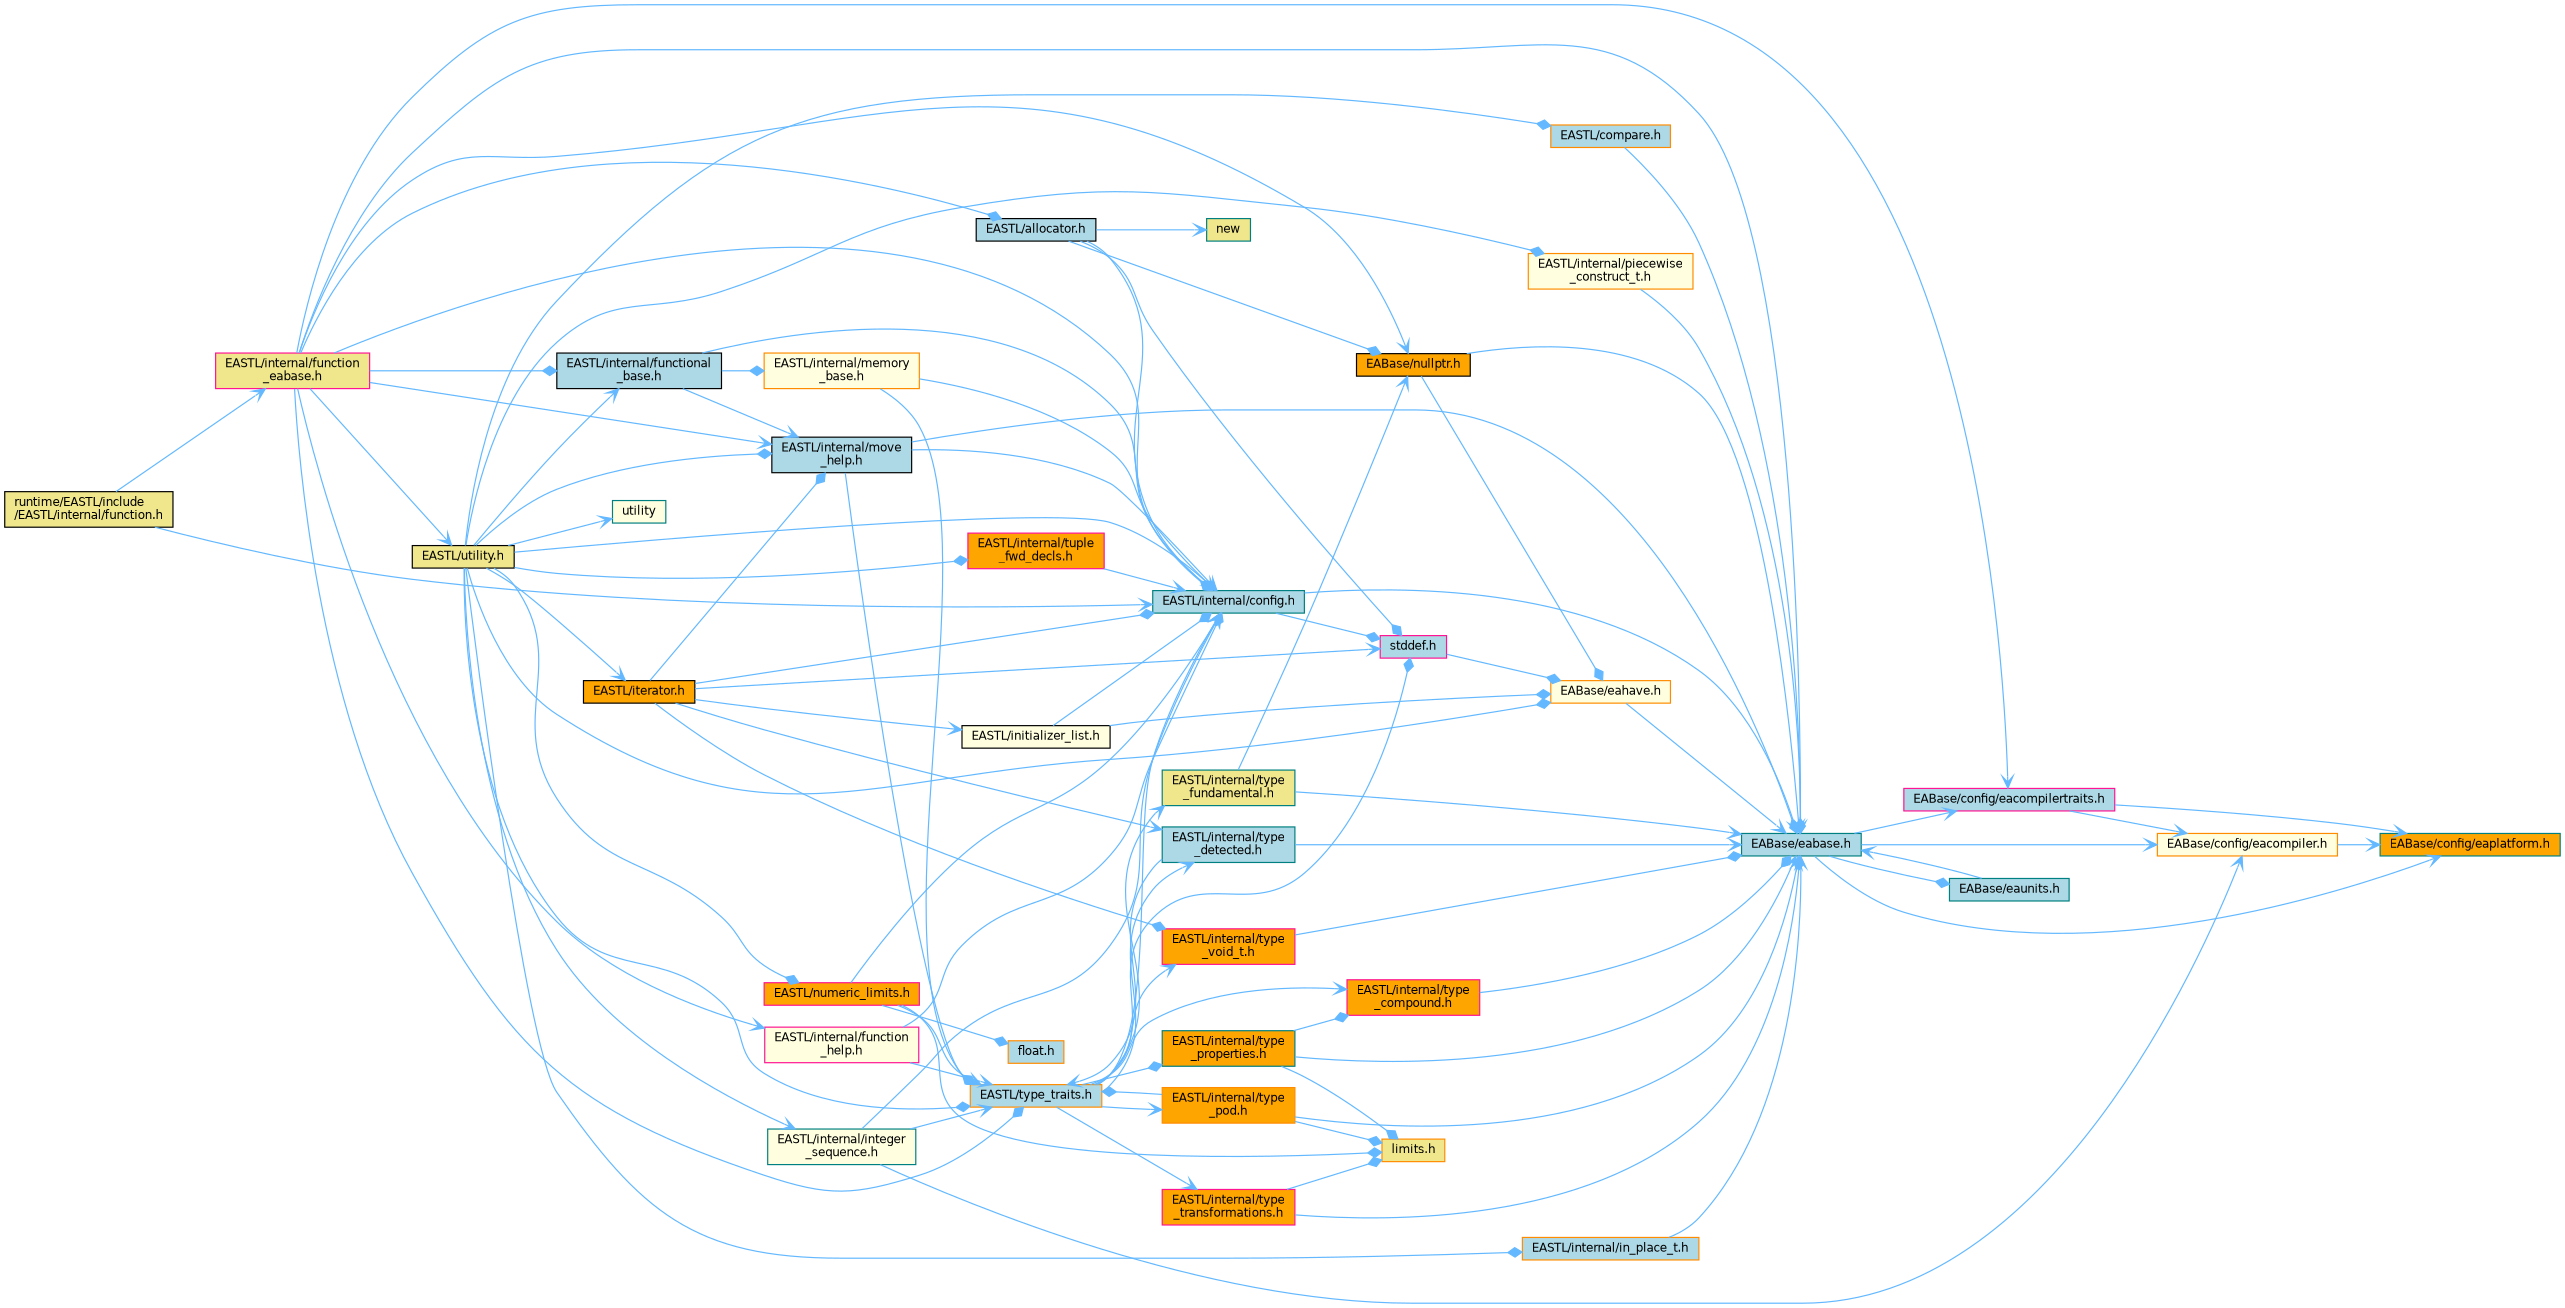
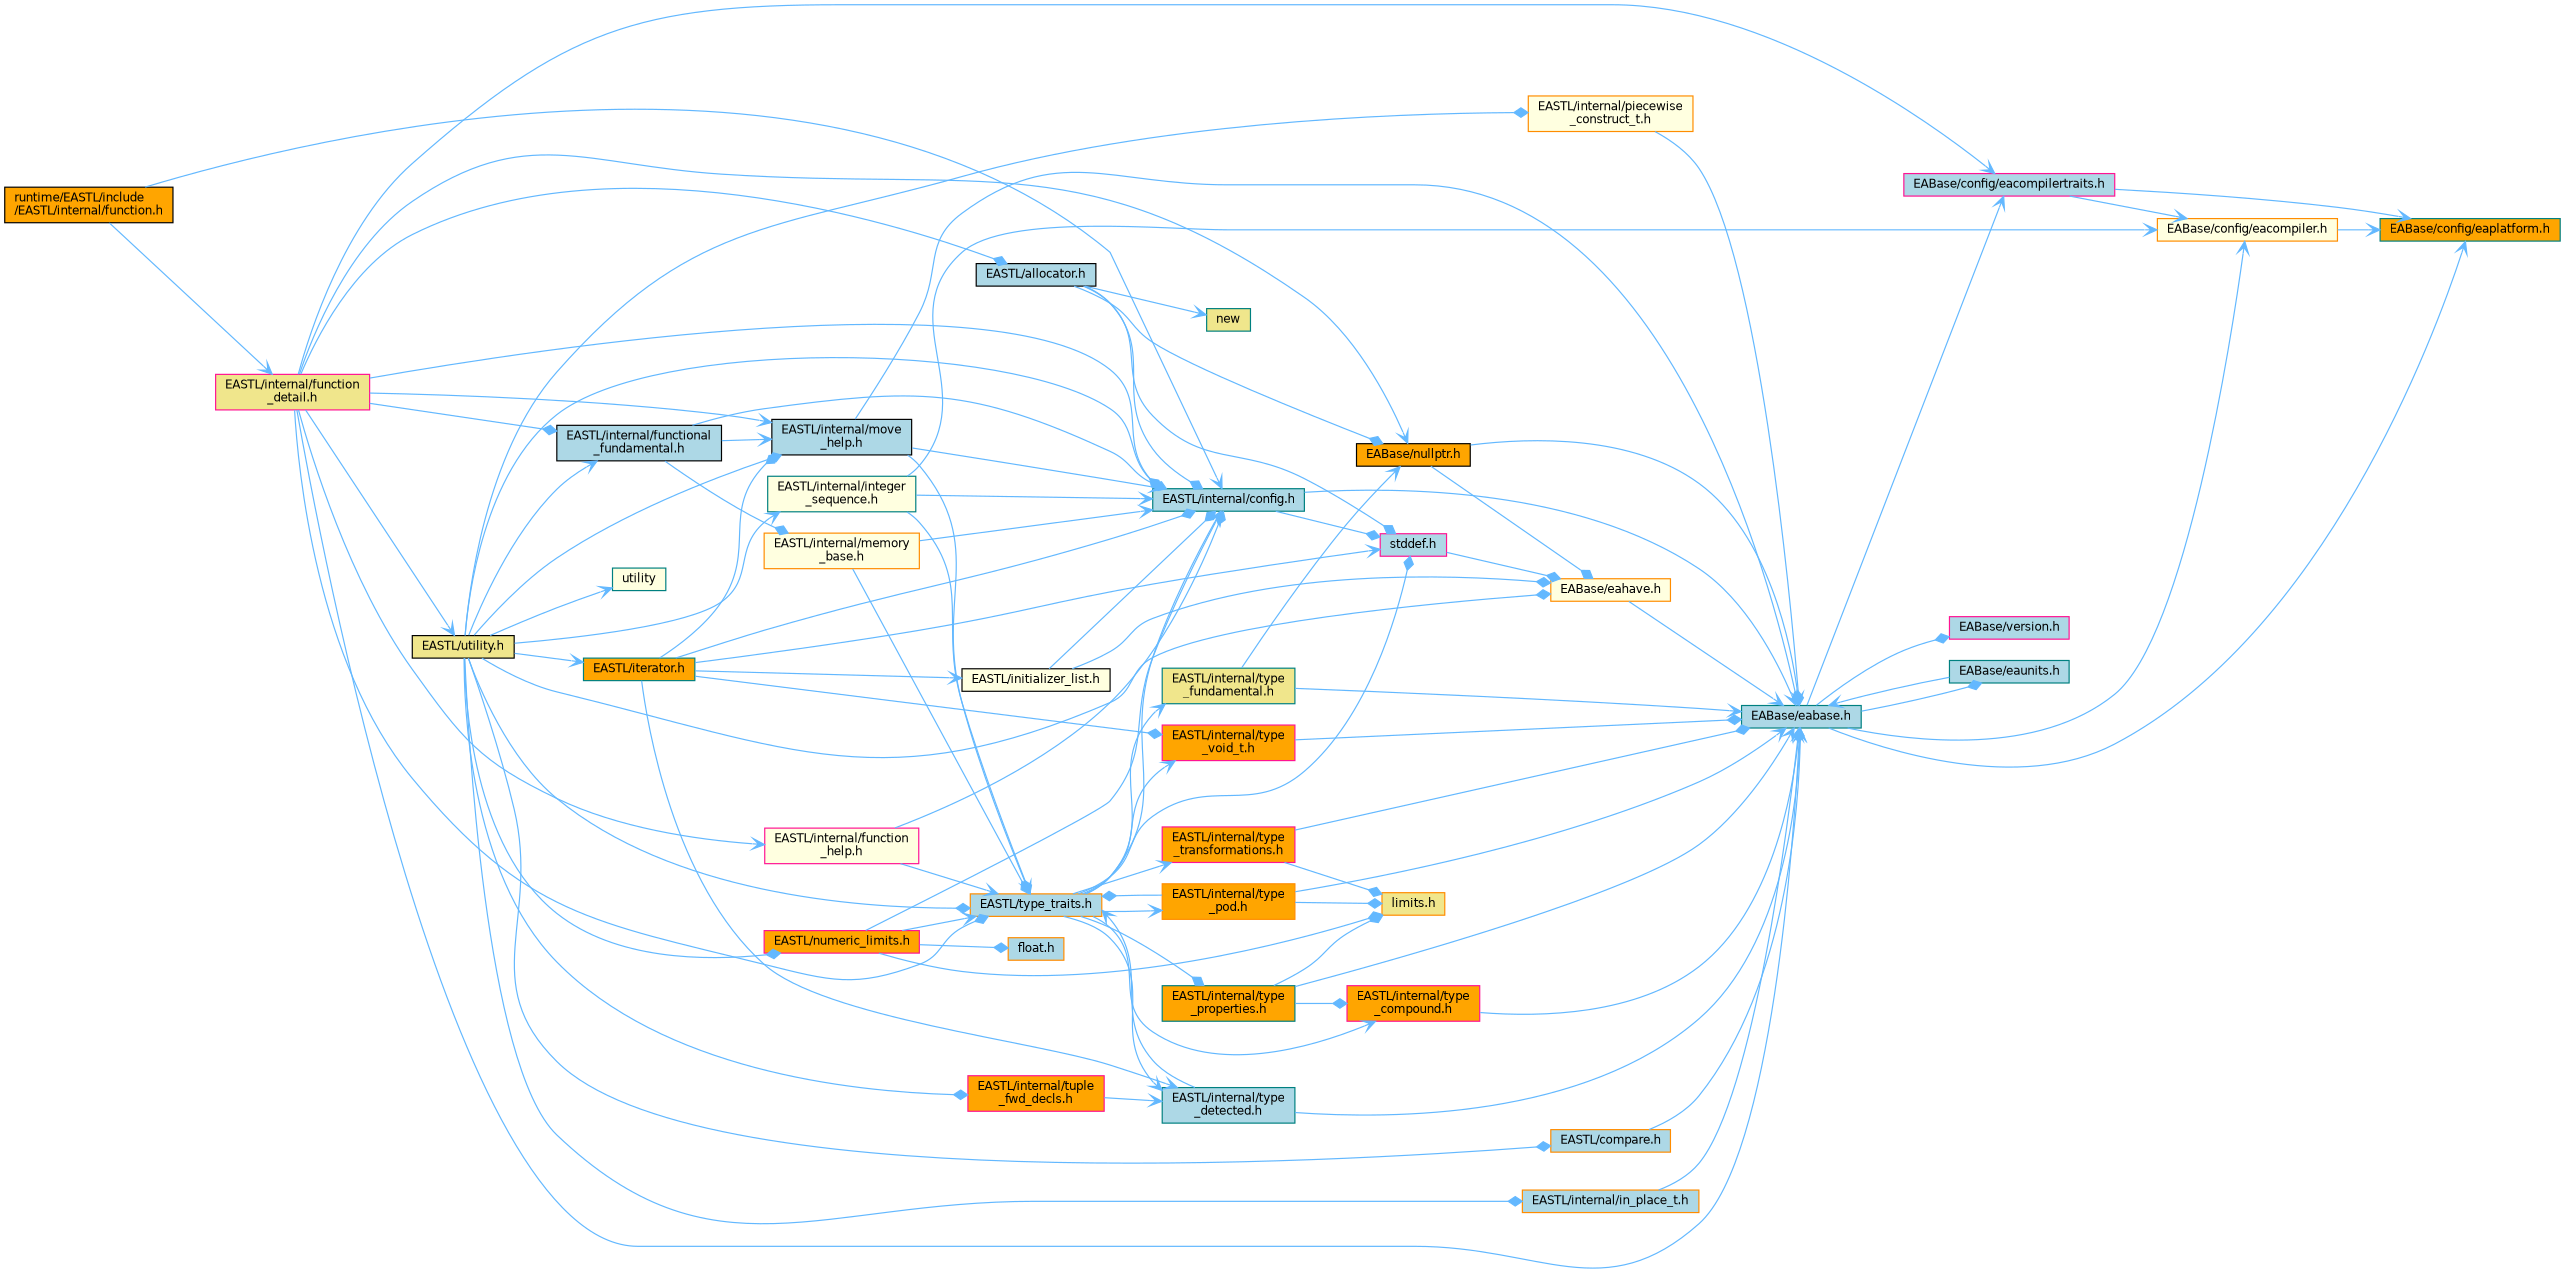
(293, 371) -> (293, 392)
(639, 371) -> (639, 443)
(89, 509) -> (89, 205)
(1139, 578) -> (1127, 1099)
none -> (2009, 628)
(639, 692) -> (639, 669)
